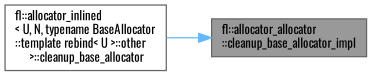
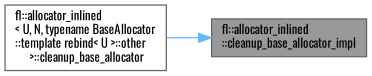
(289, 38) -> (289, 38)
